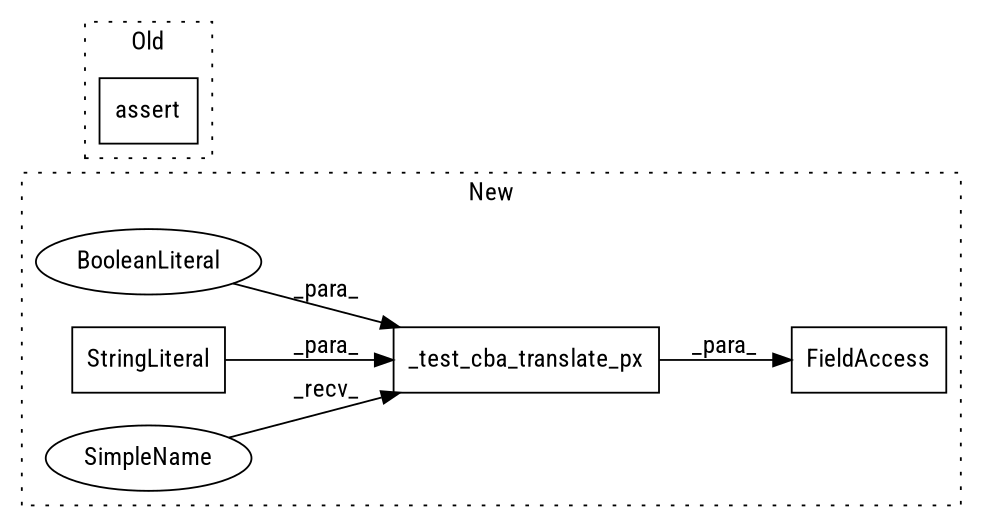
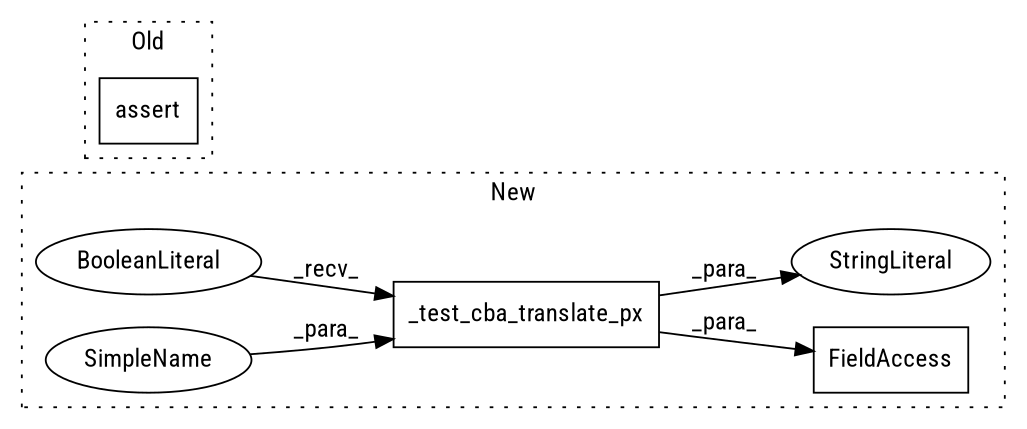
(327, 290) -> (327, 270)
(149, 360) -> (891, 262)
(300, 360) -> (720, 286)
(327, 390) -> (327, 330)
